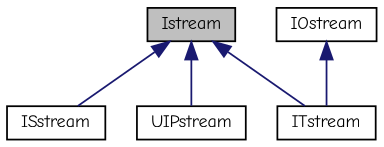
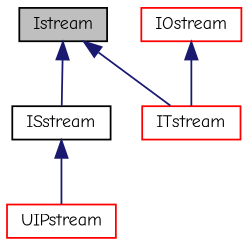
(327, 25) -> (191, 25)
(191, 83) -> (61, 181)
(191, 123) -> (61, 221)
(327, 123) -> (191, 123)
